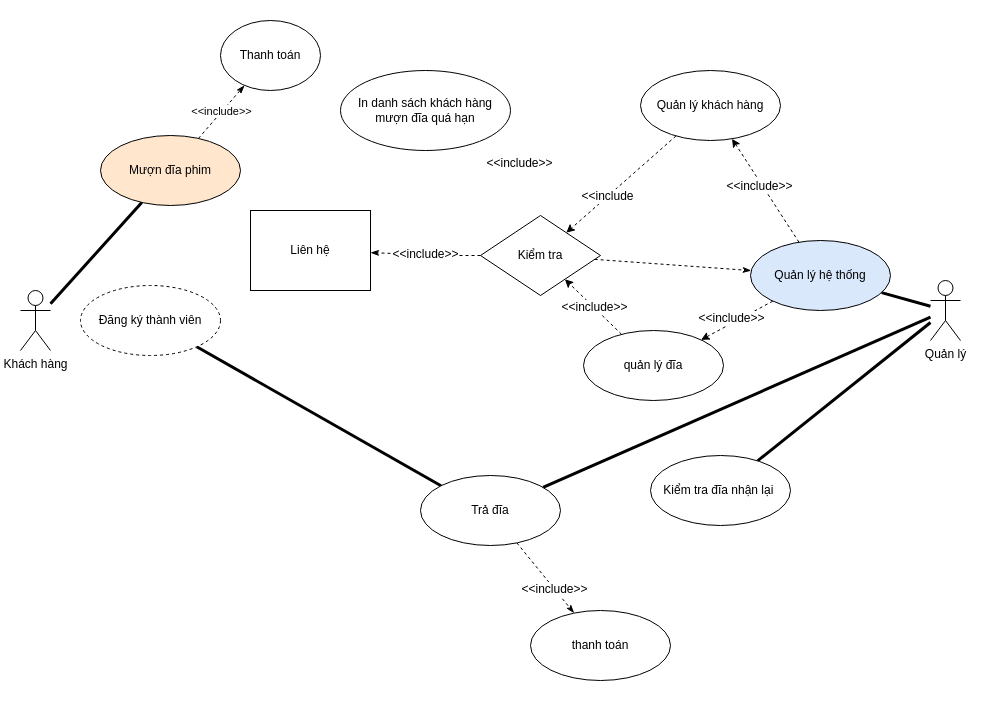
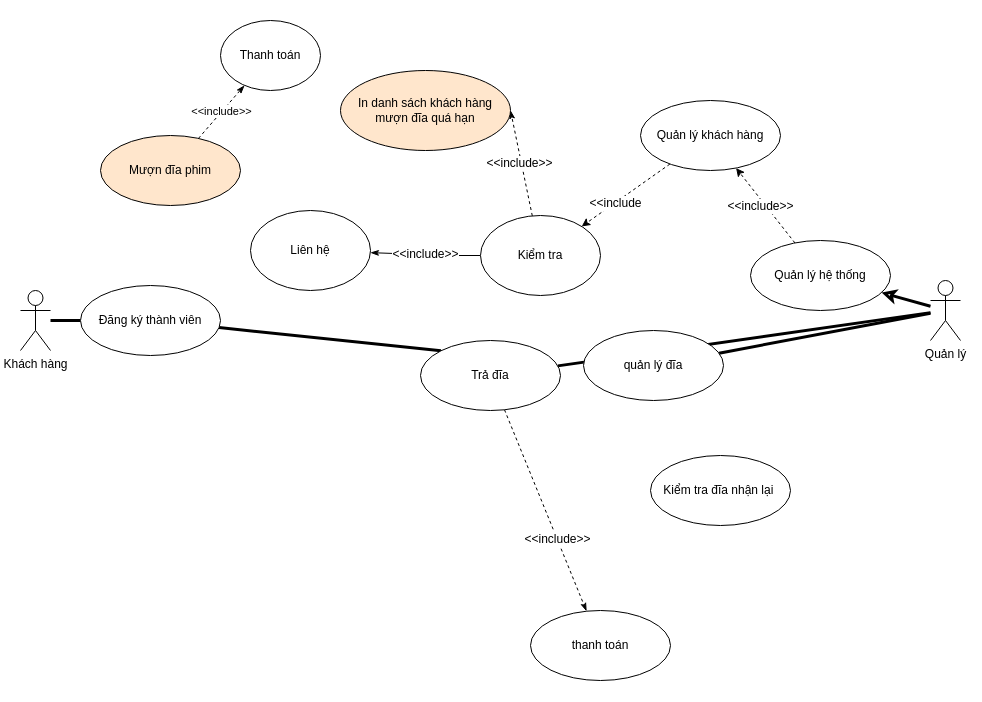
(711, 106) -> (711, 136)
(426, 111) -> (426, 111)
(311, 251) -> (311, 251)
(96, 253) -> (66, 321)
(470, 256) -> (470, 256)
(541, 256) -> (541, 256)
(670, 265) -> (528, 193)
(821, 276) -> (821, 276)
(888, 295) -> (893, 296)
(596, 309) -> none
(740, 319) -> none
(151, 321) -> (151, 321)
(844, 391) -> (824, 333)
(491, 511) -> (491, 376)
